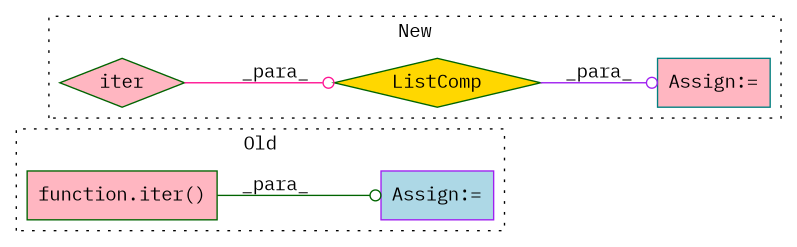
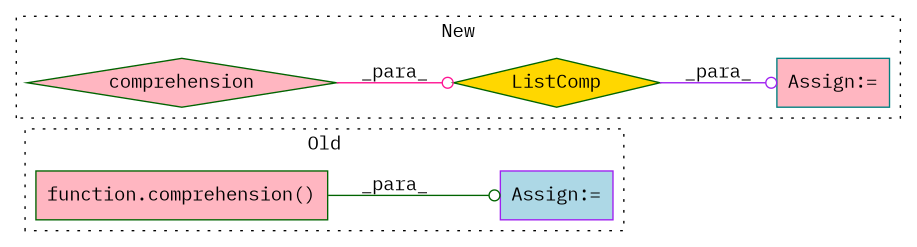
(122, 83) -> (182, 83)
(122, 195) -> (182, 195)
